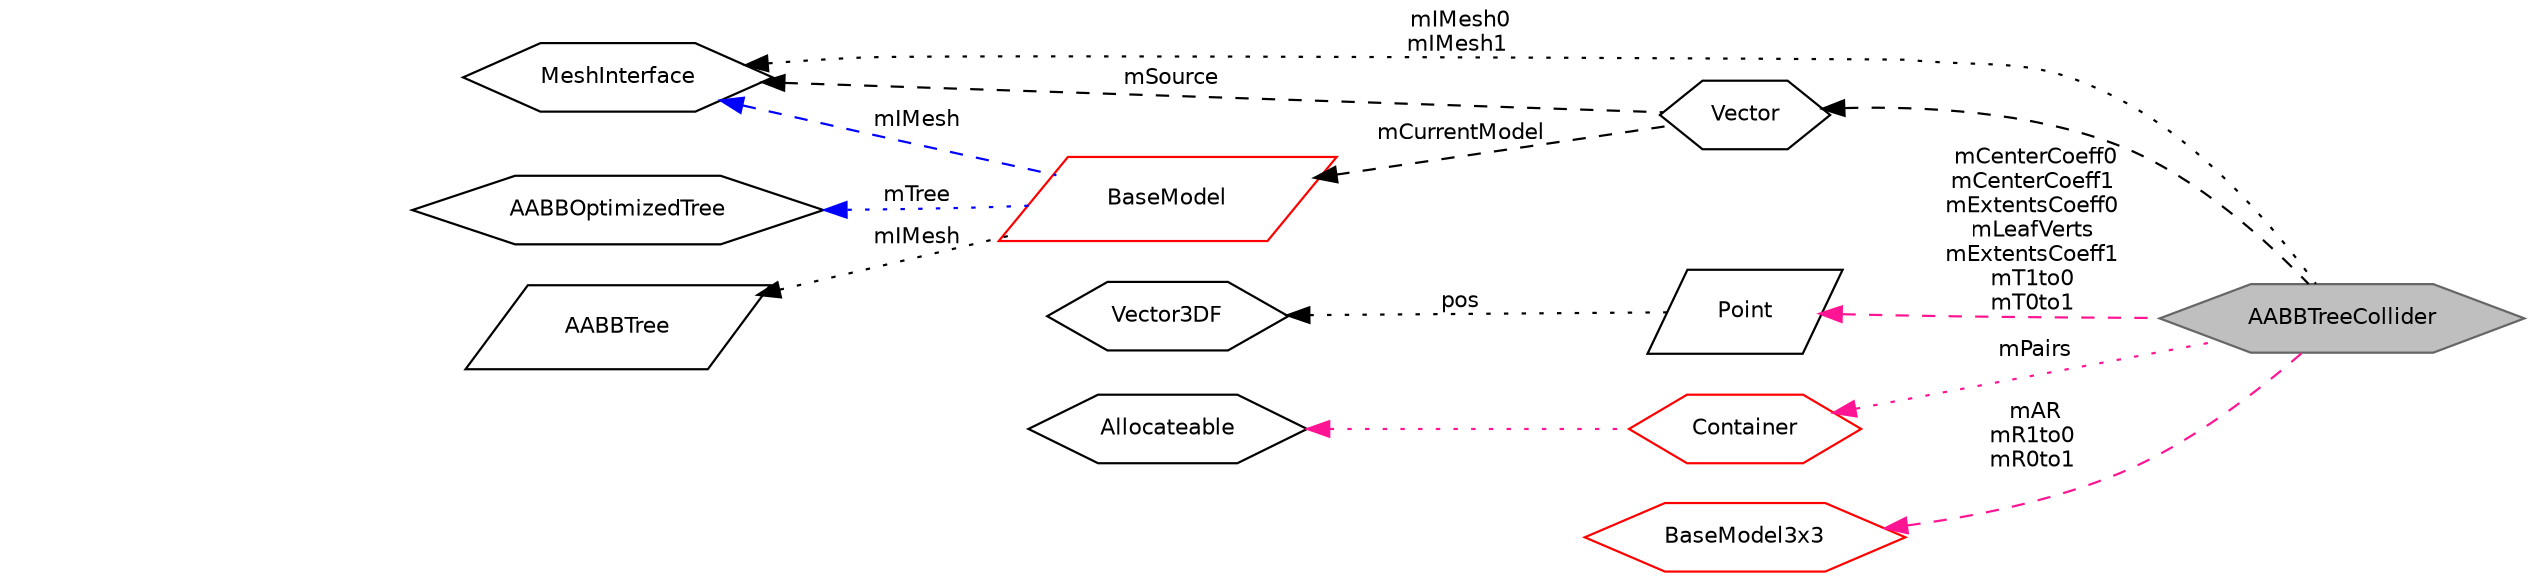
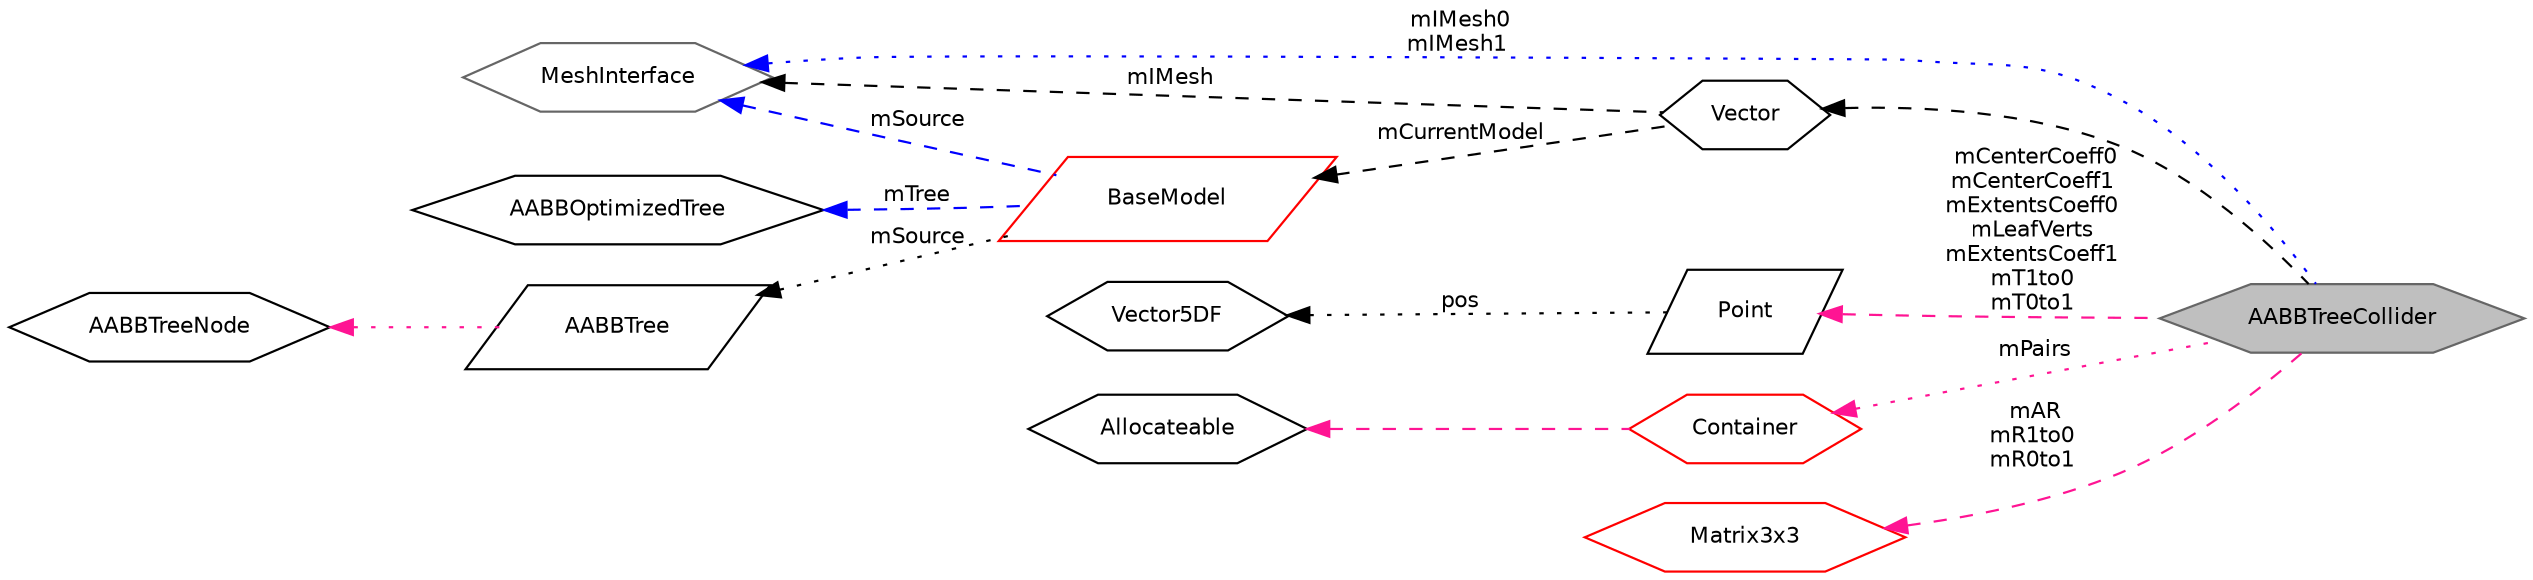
(1583, 58) -> (1583, 58)
(618, 77) -> (618, 77)
(1168, 78) -> (1168, 78)
(914, 121) -> (914, 121)
(940, 208) -> (940, 208)
(914, 238) -> (914, 238)
(1168, 316) -> (1168, 316)
none -> (170, 327)
(1480, 429) -> (1480, 429)
(1745, 537) -> (1745, 537)
